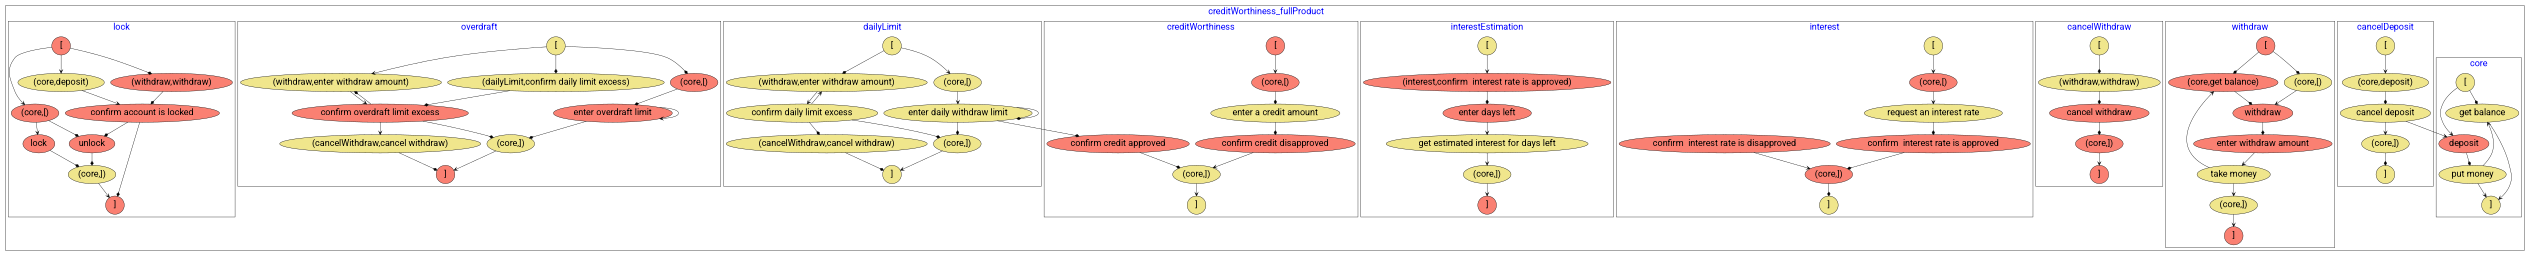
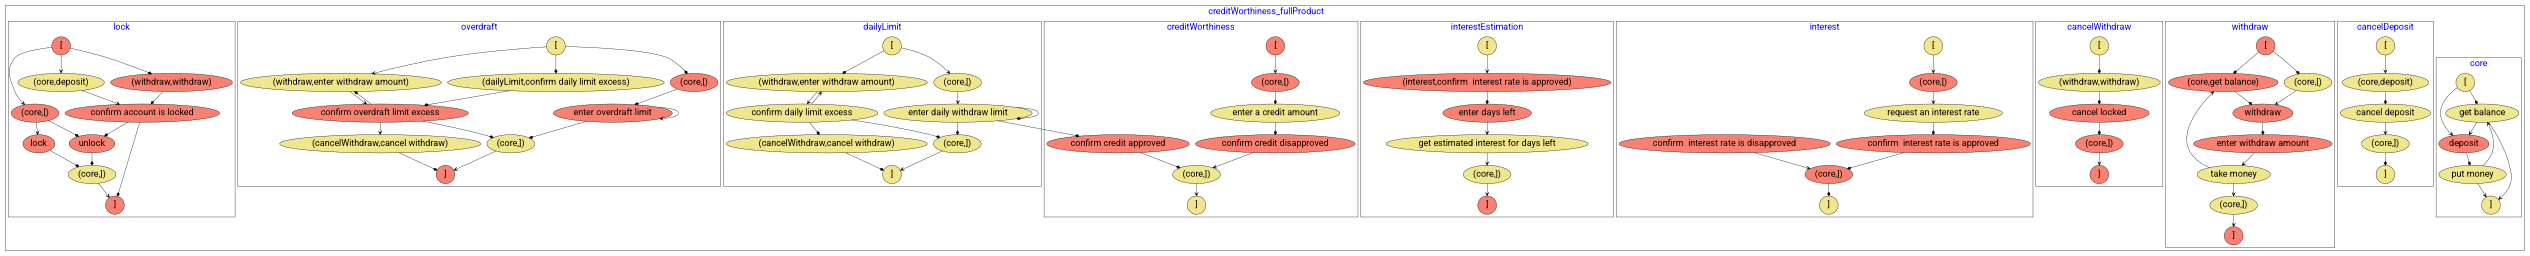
(2099, 113) -> (2099, 113)
(2425, 129) -> (2474, 127)
